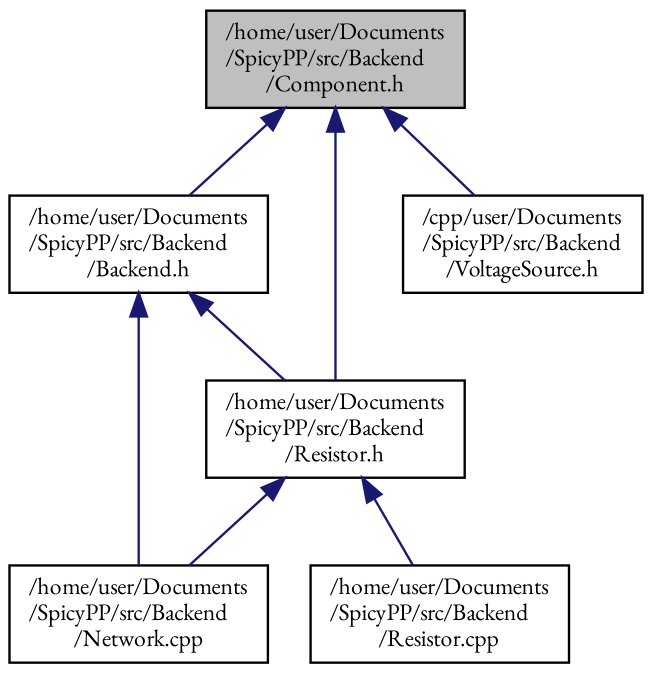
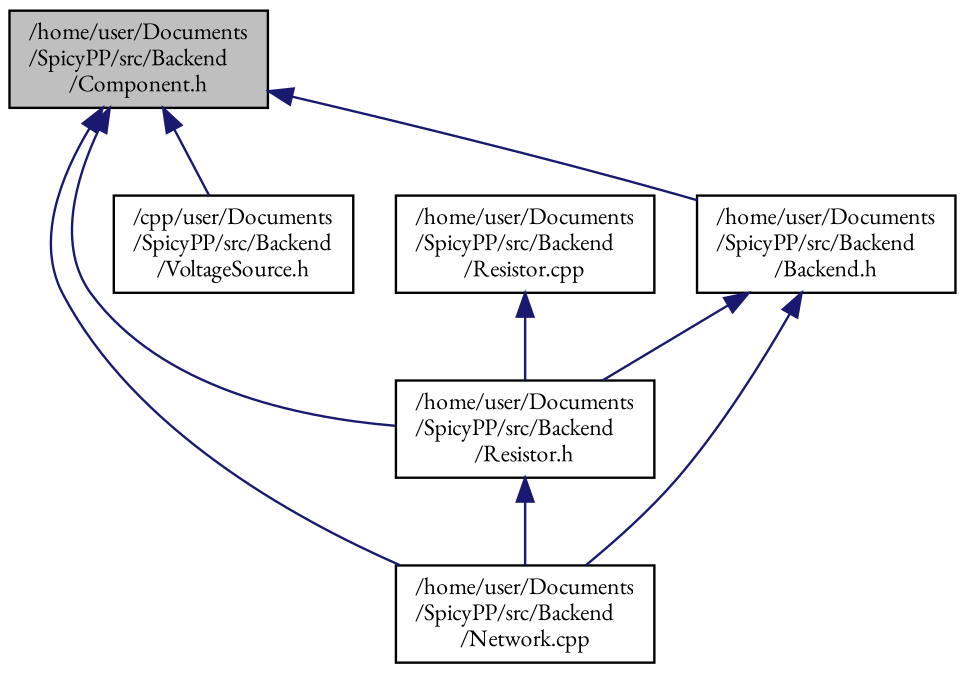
none -> (143, 399)
(394, 532) -> (525, 349)
